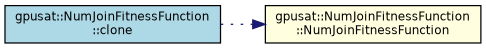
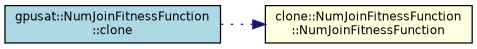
(373, 24) -> (369, 24)
